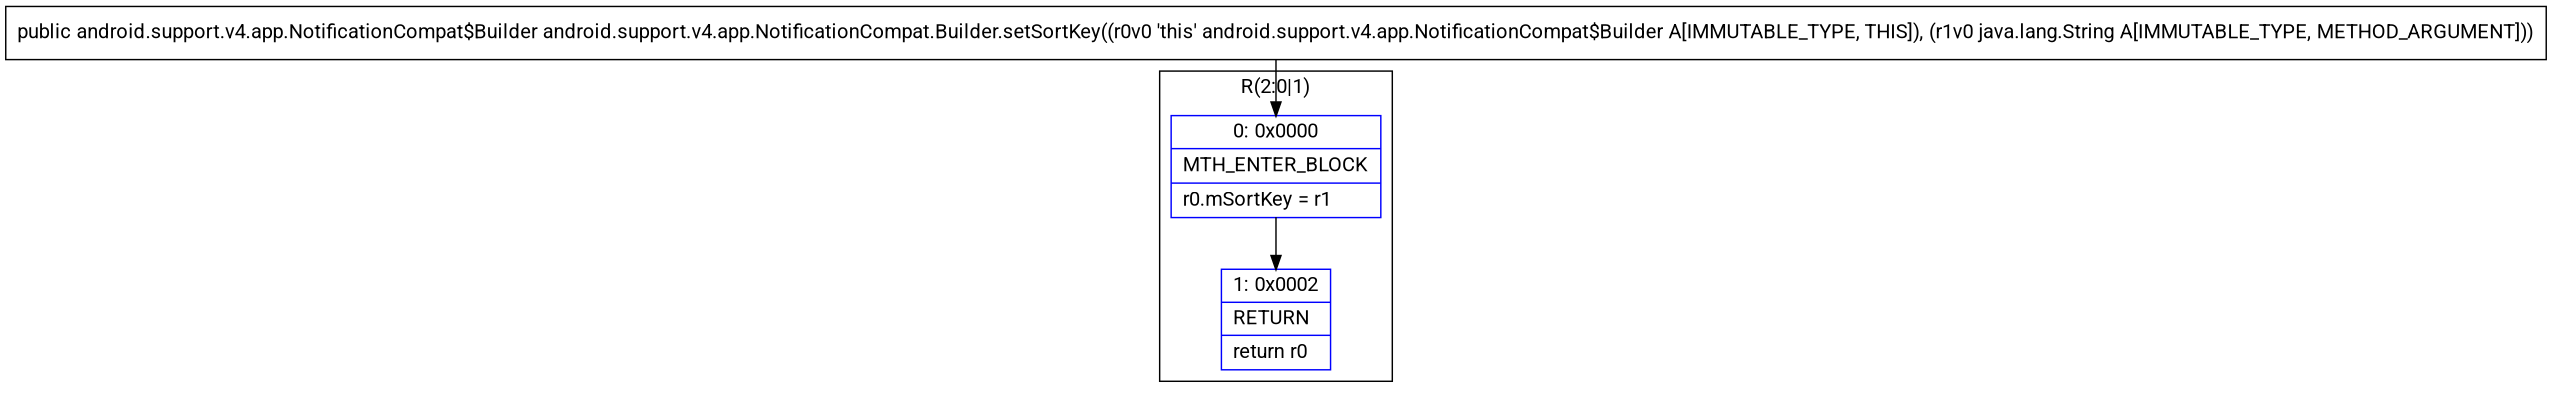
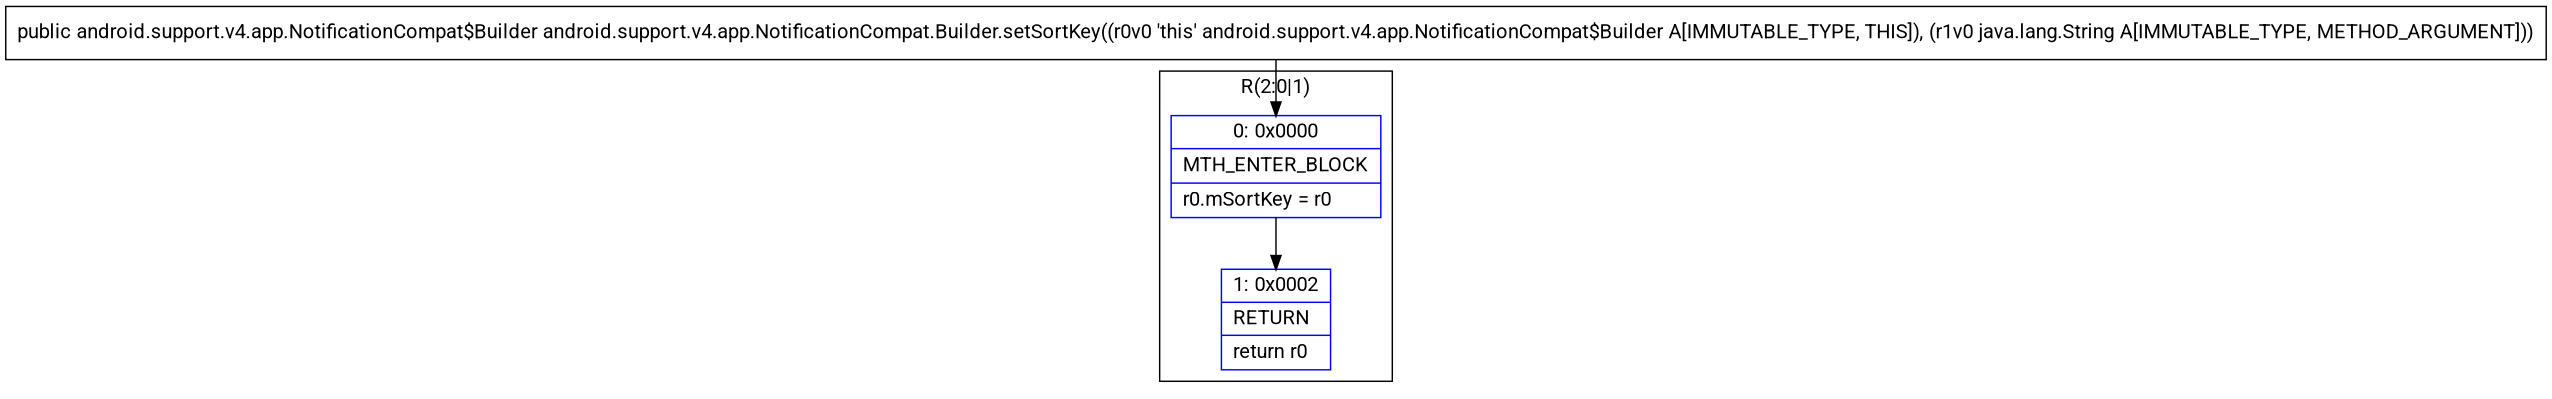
(1257, 200) -> (1257, 200)
